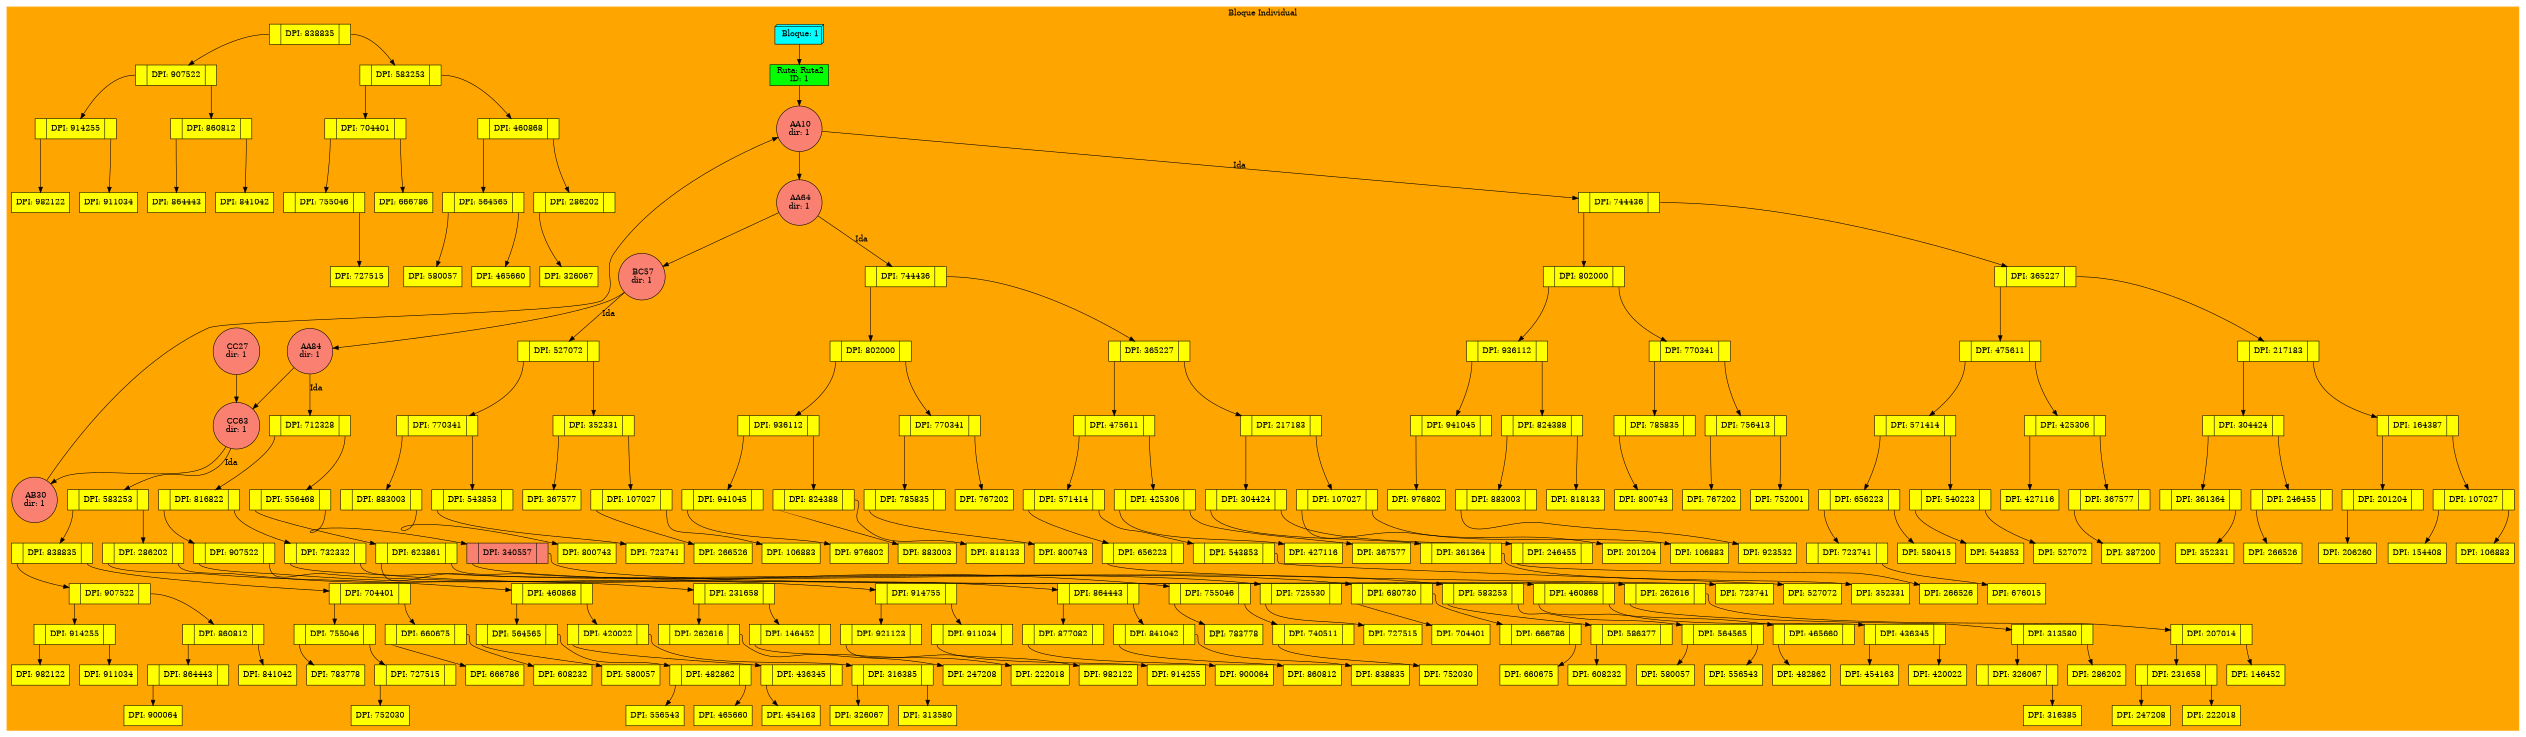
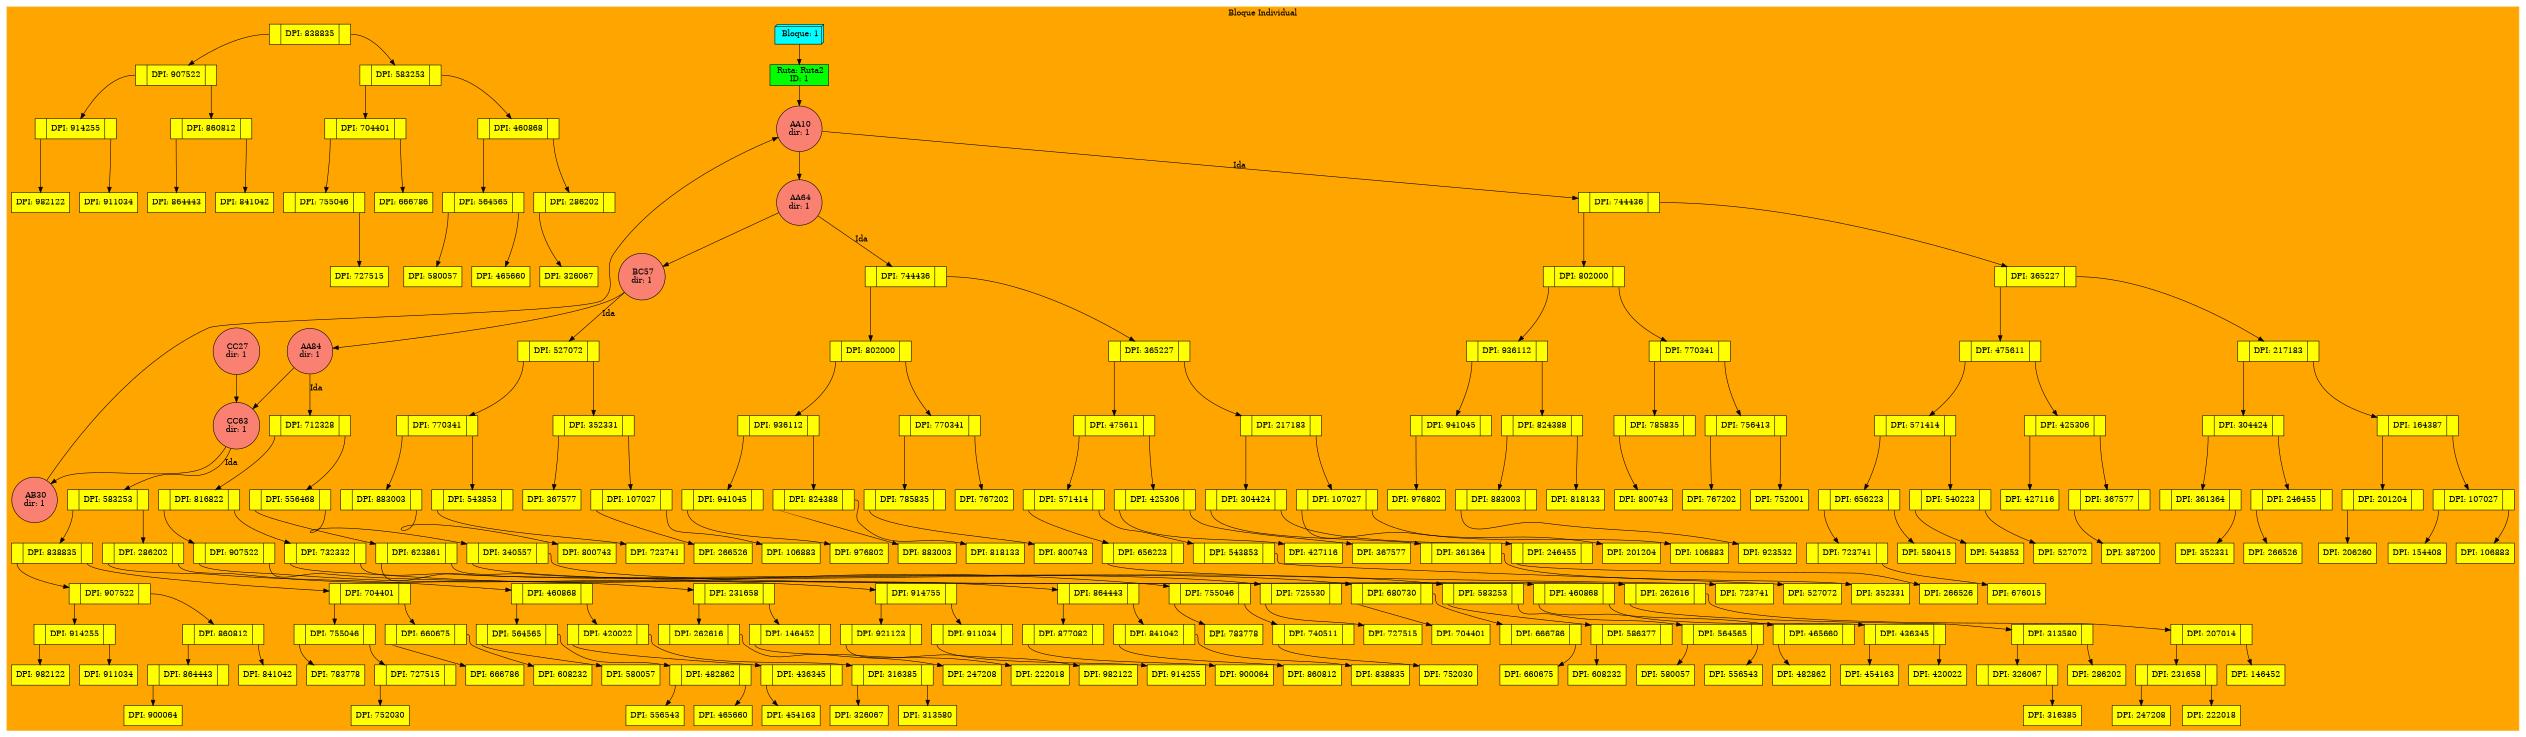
(507, 553) -> (507, 553)
